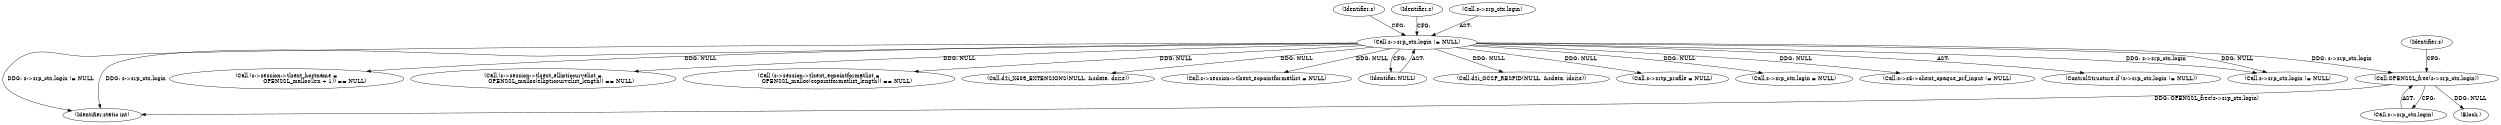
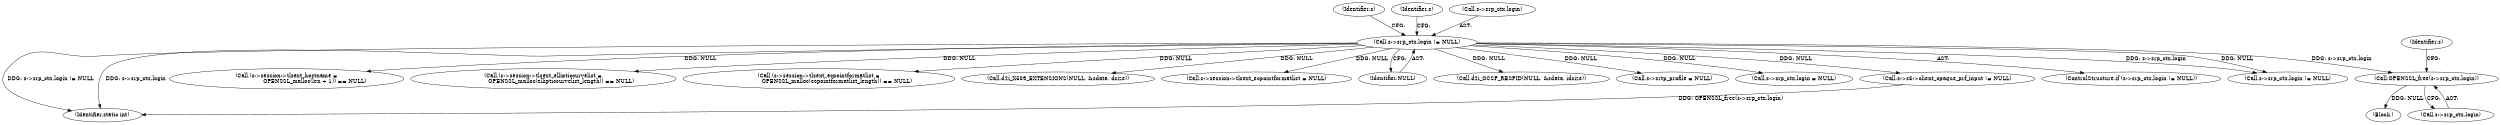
(1268, 107) -> (1025, 109)
